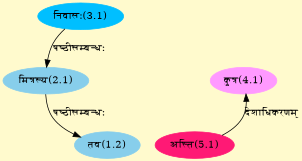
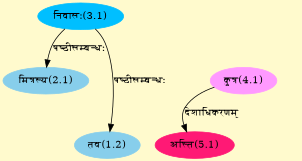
(53, 119) -> (112, 74)
(240, 122) -> (191, 100)
